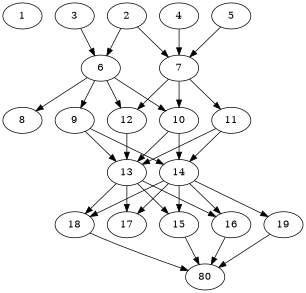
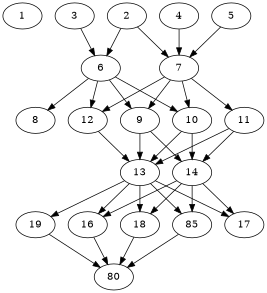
none -> (162, 91)
(228, 197) -> (91, 197)
(179, 225) -> (192, 225)
